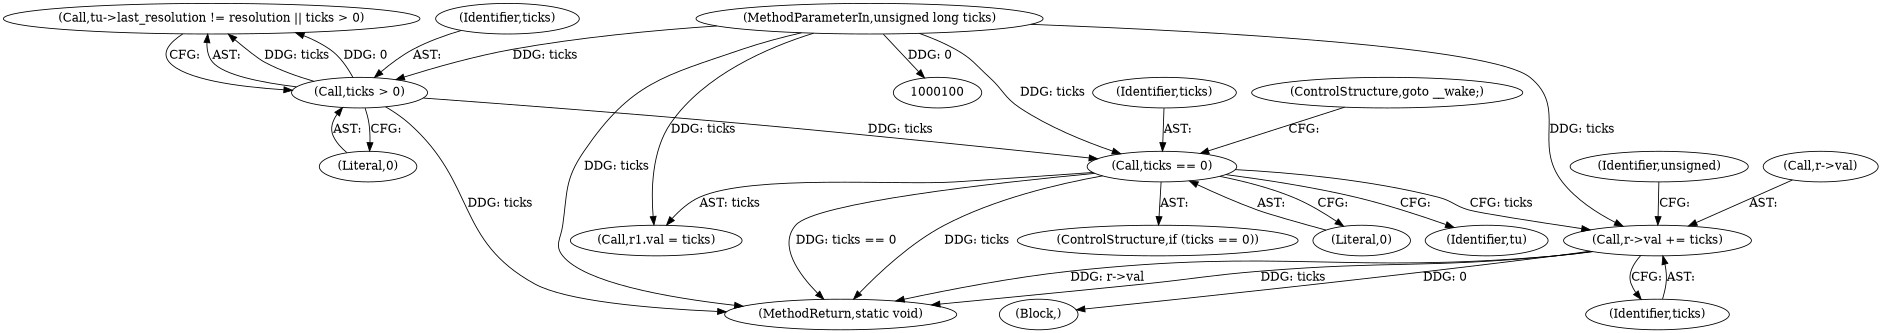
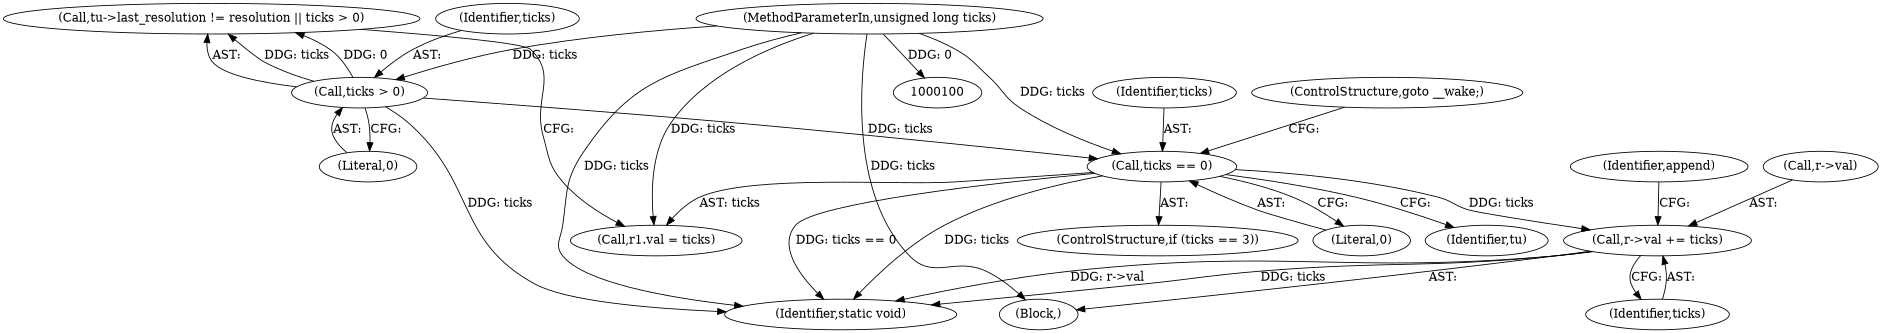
(1372, 46) -> (880, 208)
(207, 79) -> (541, 65)
(1659, 167) -> (1659, 167)
(1502, 204) -> (1502, 204)
(1158, 241) -> (1158, 241)
(1445, 278) -> (1445, 278)
(841, 315) -> (841, 315)
